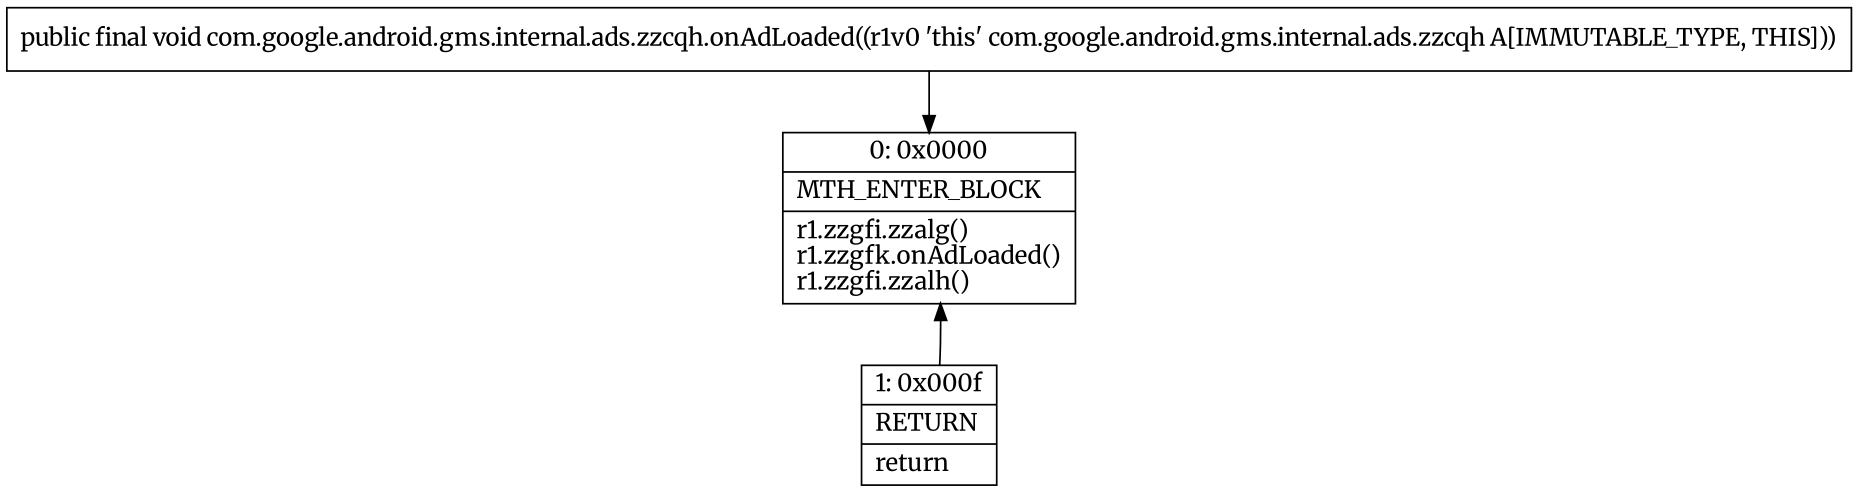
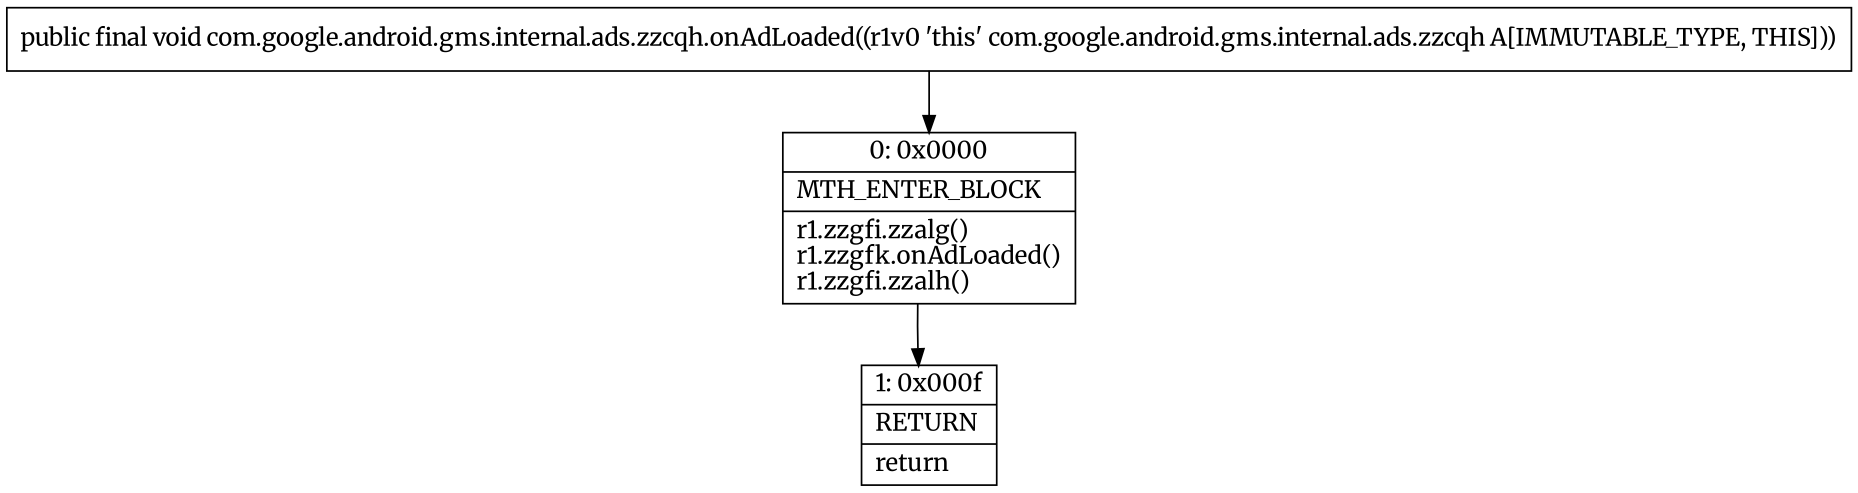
(940, 343) -> (918, 326)
